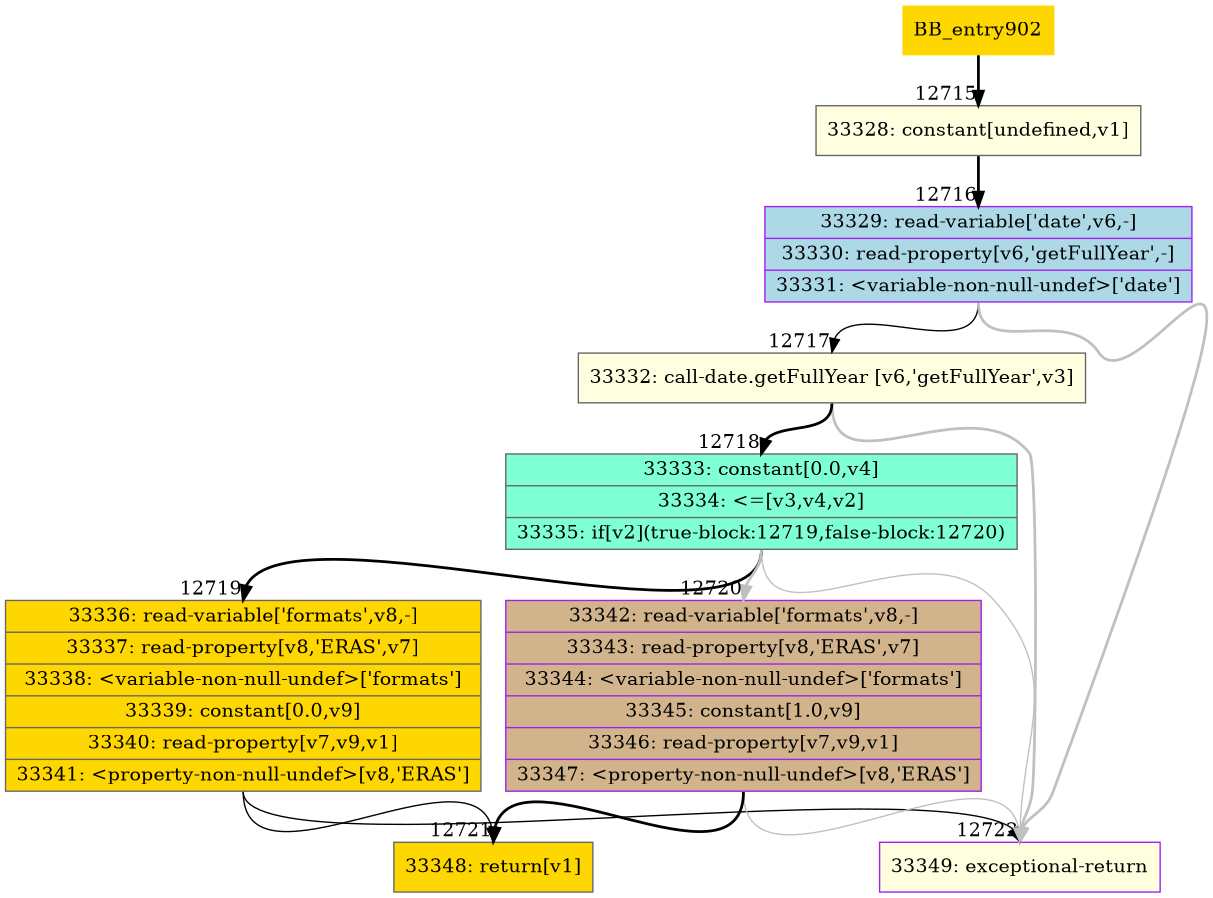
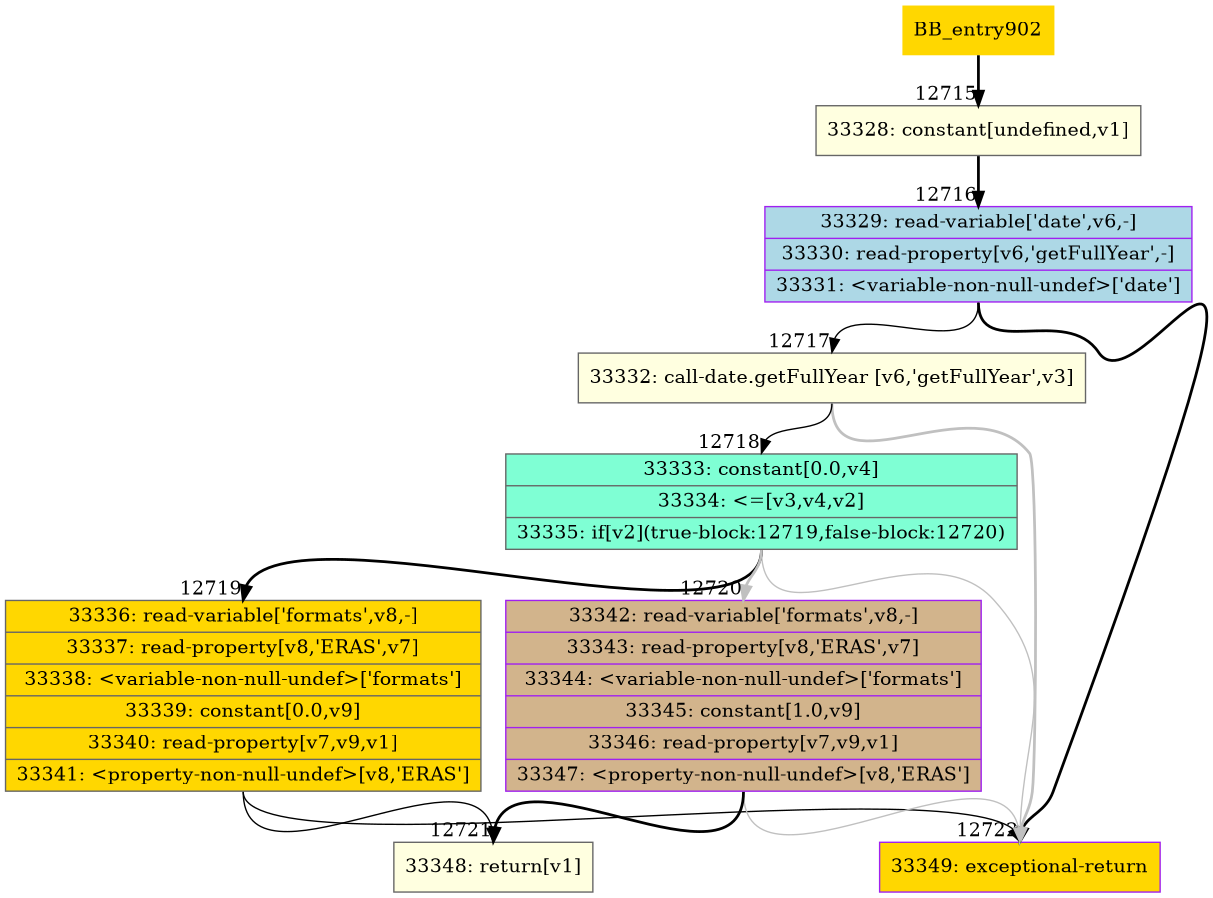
(804, 427) -> (804, 427)
(1173, 447) -> (1173, 447)
(493, 867) -> (493, 867)
(1020, 867) -> (1020, 867)
